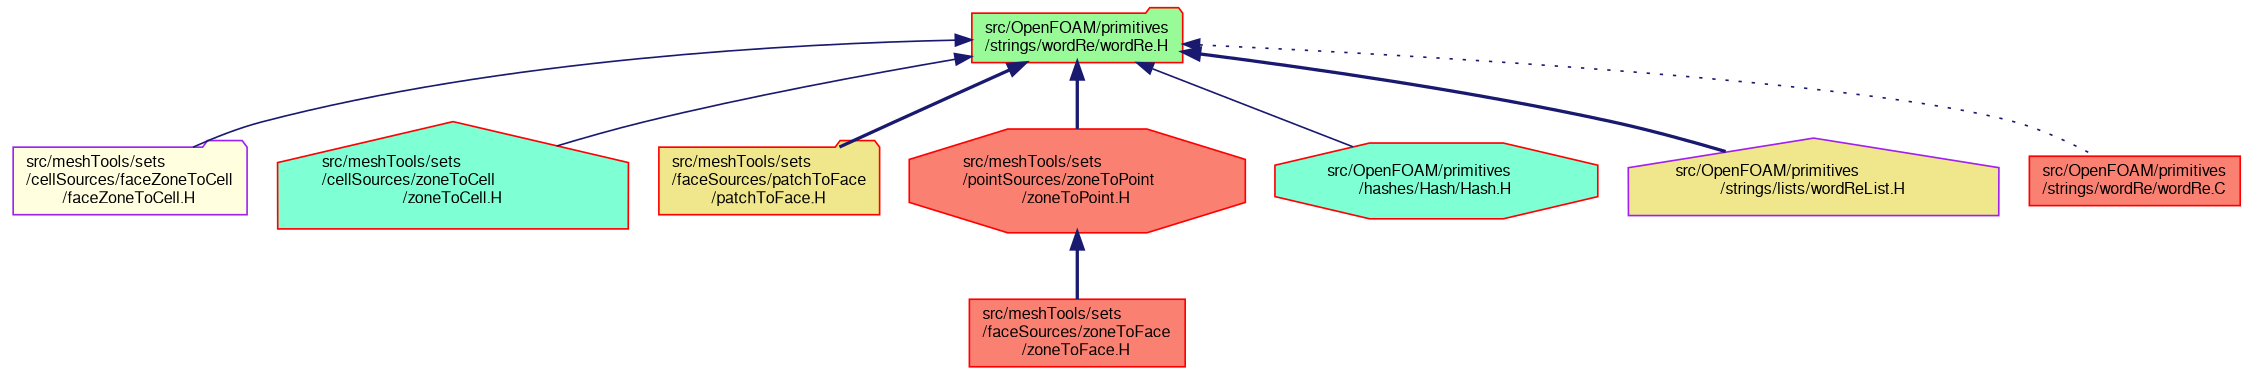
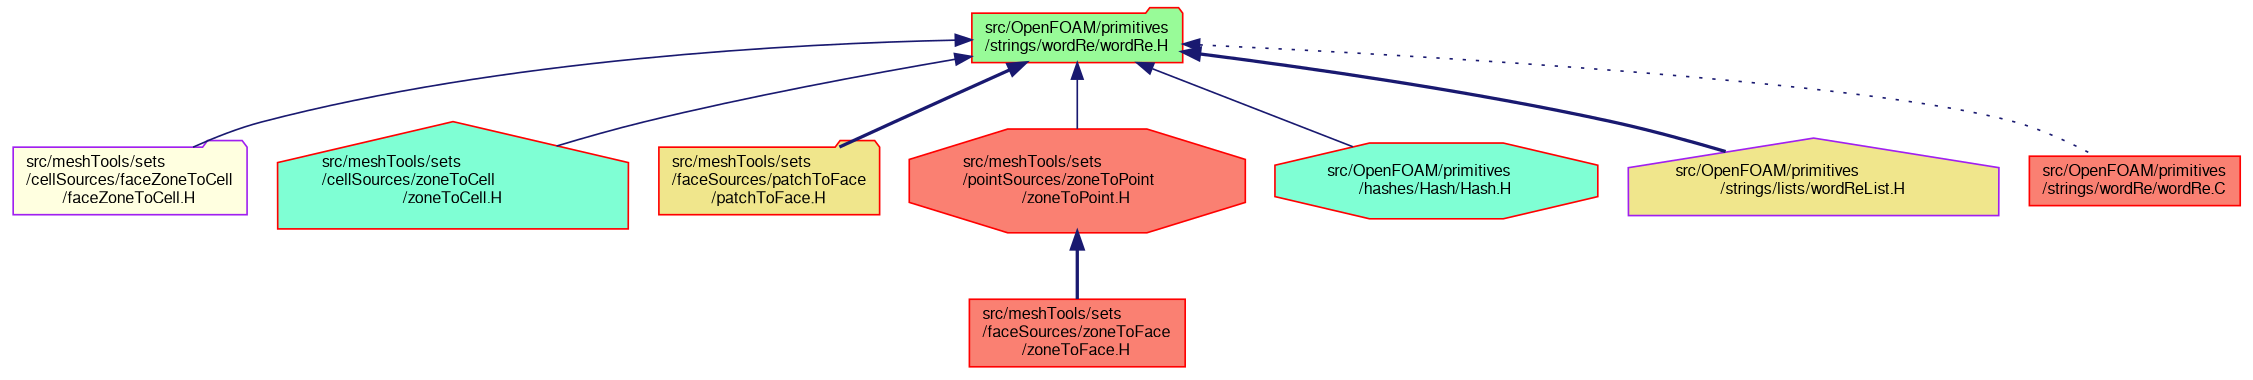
(1077, 104) -> (1077, 104)
